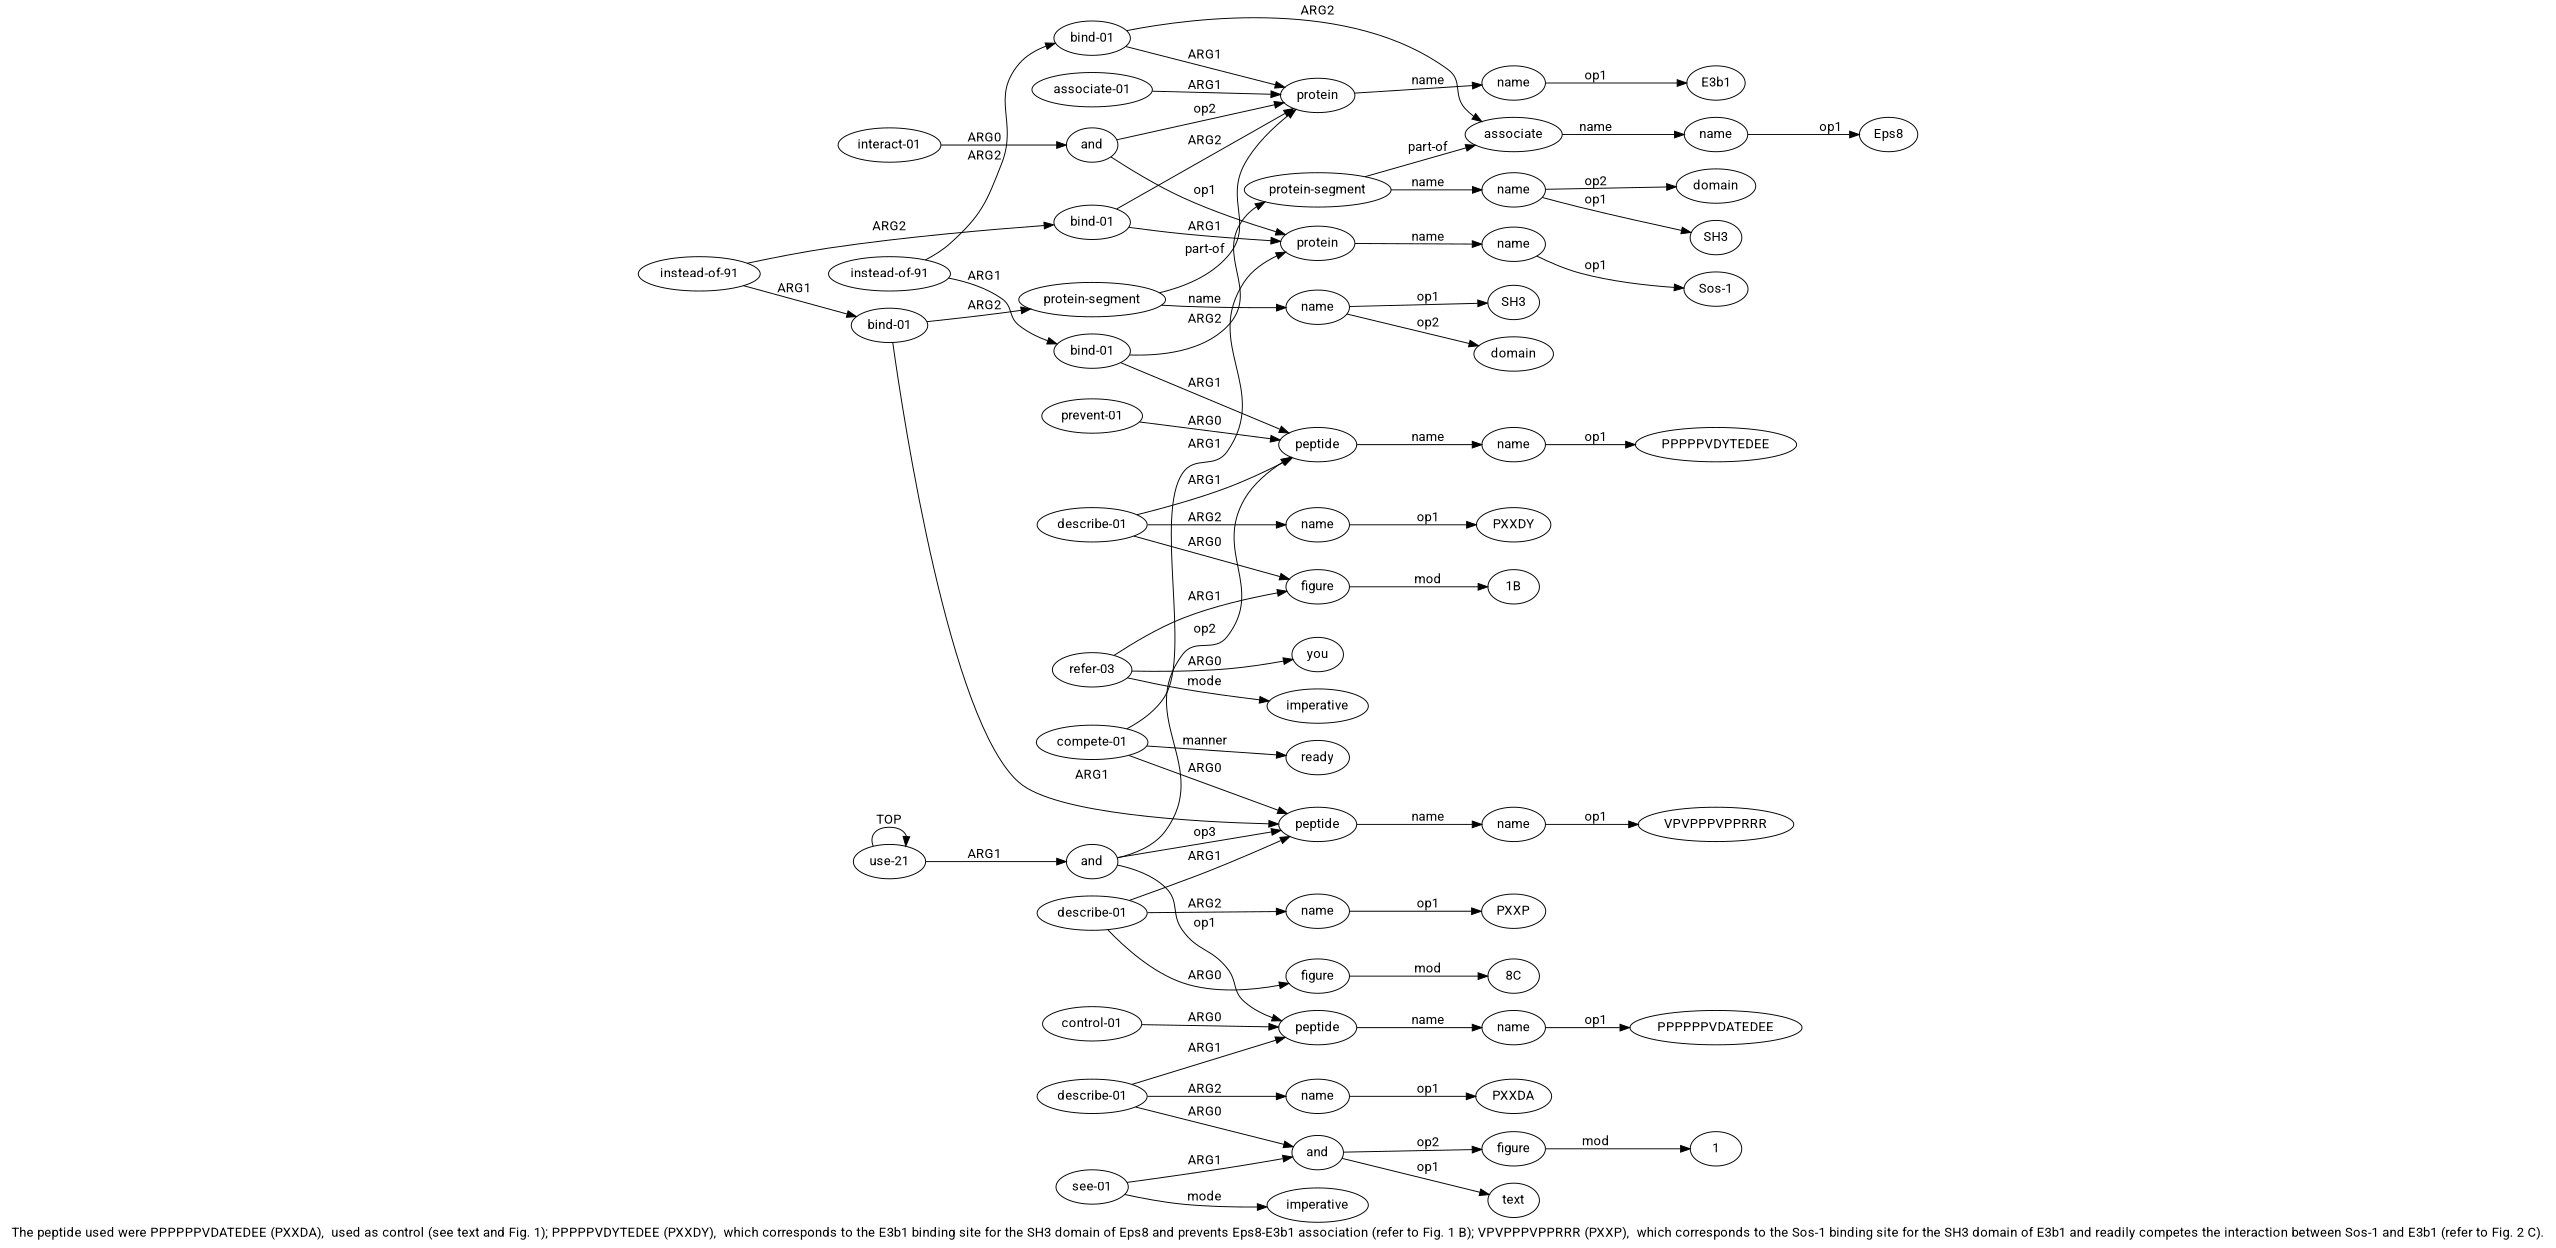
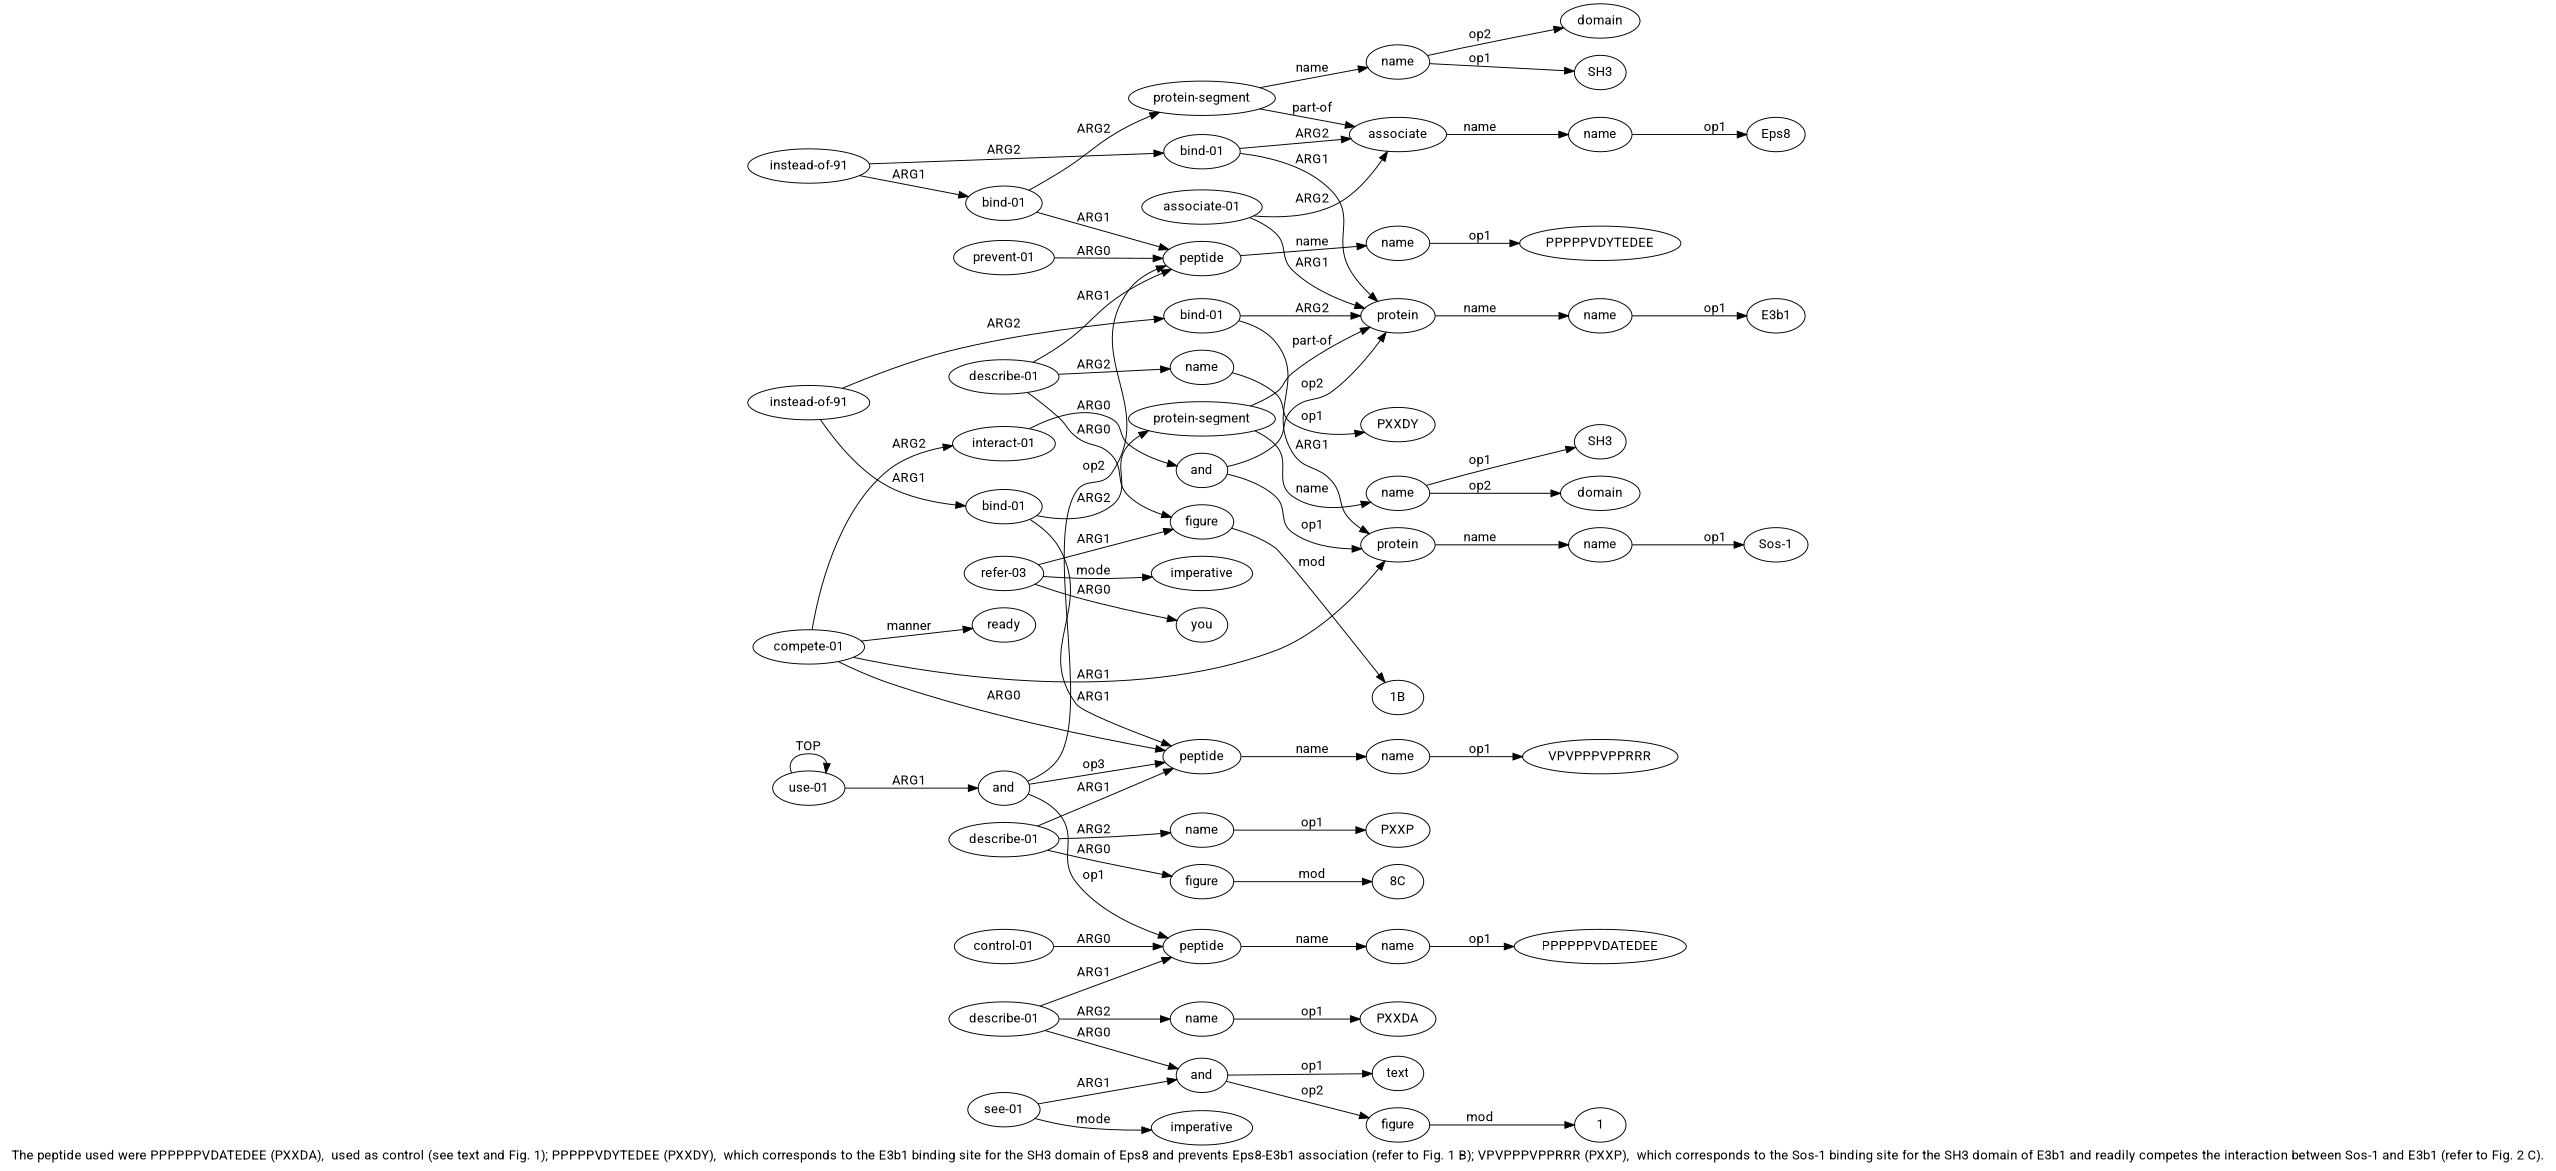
none -> (1327, 208)
none -> (850, 516)
(889, 862) -> (809, 788)
